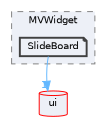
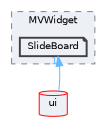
(47, 70) -> (60, 79)
